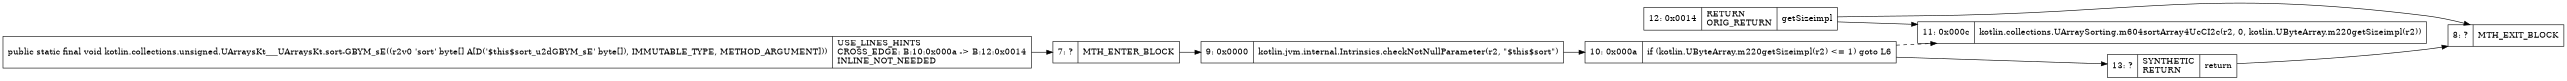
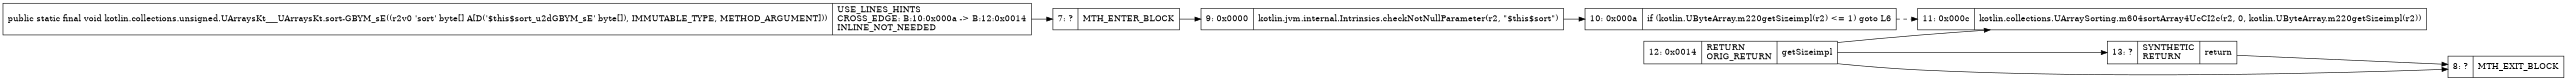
(1999, 60) -> (1969, 53)
